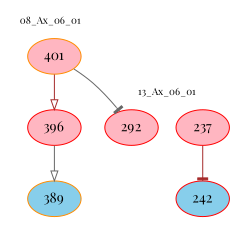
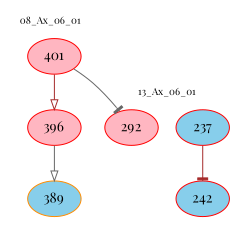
(54, 56) -> (54, 56)
(203, 128) -> (203, 128)
